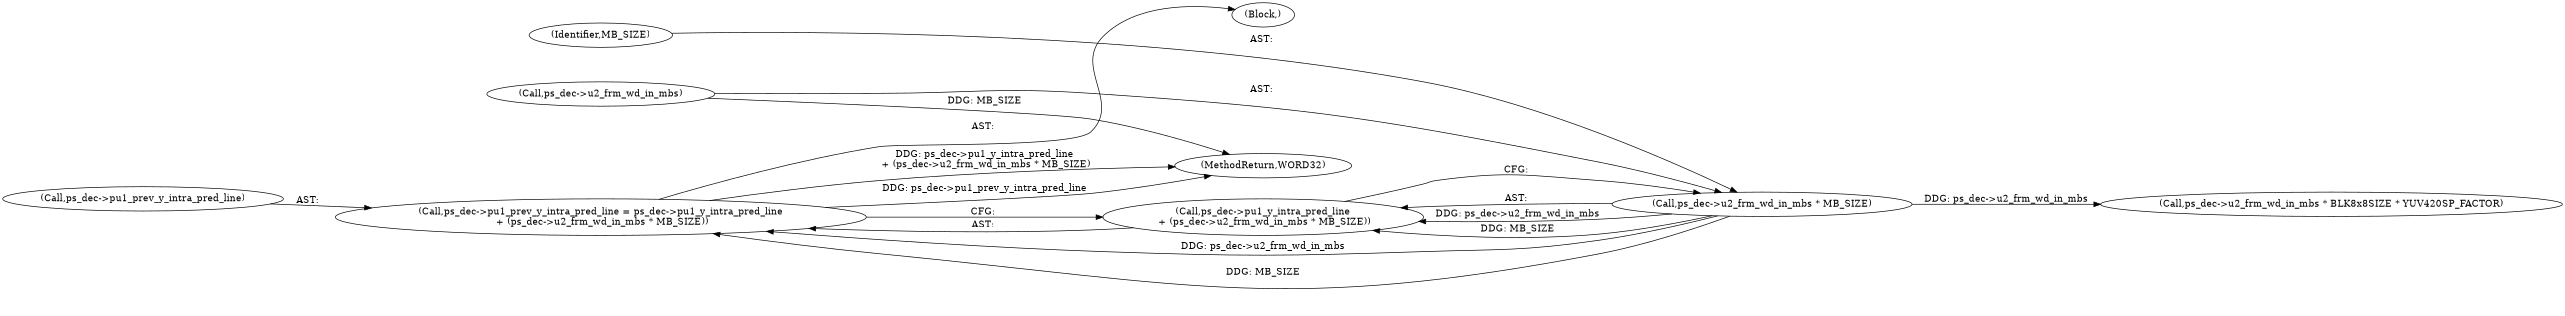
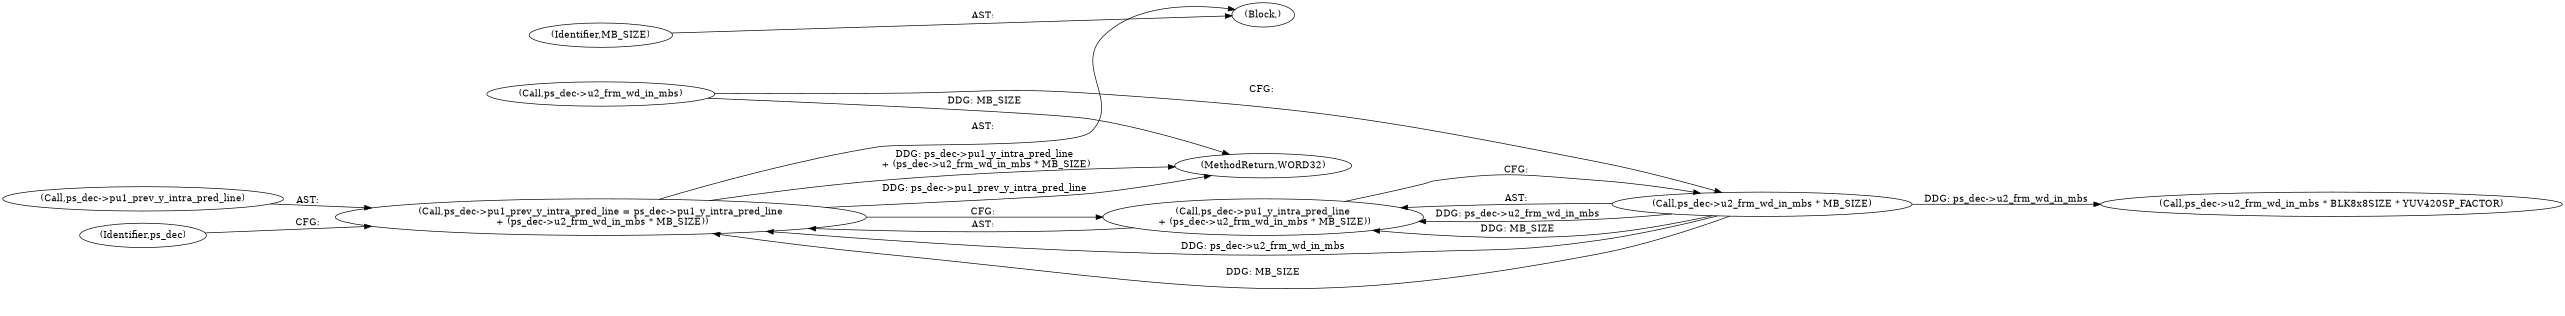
(1211, 53) -> (948, 25)
(1263, 90) -> (1263, 90)
none -> (143, 235)
